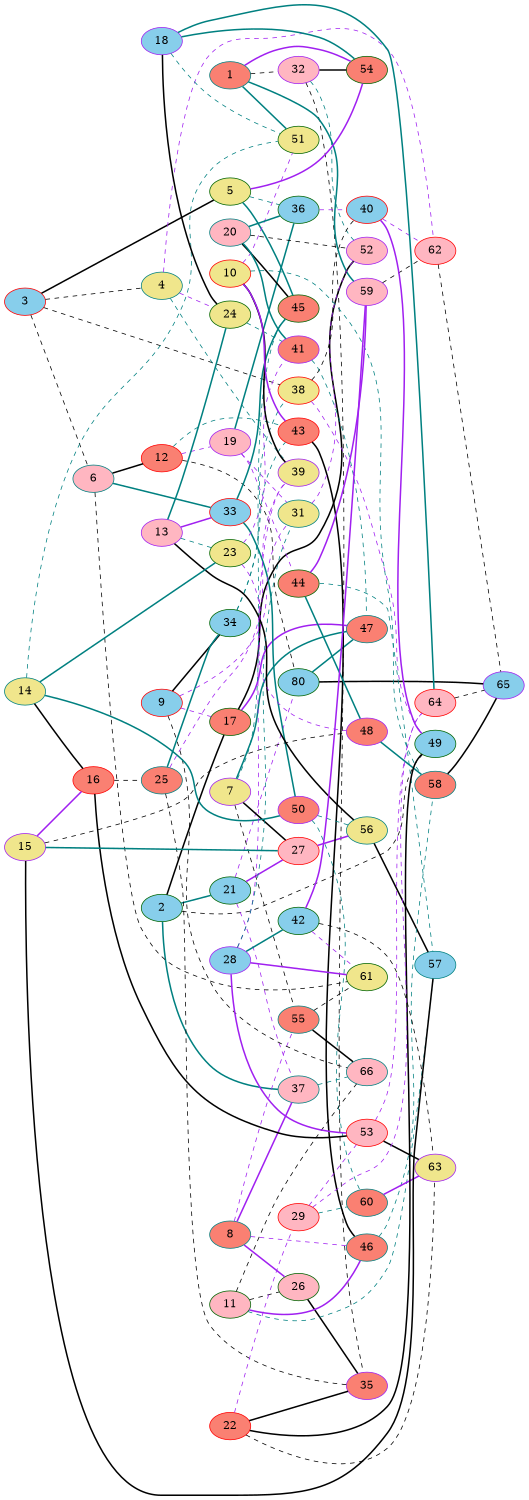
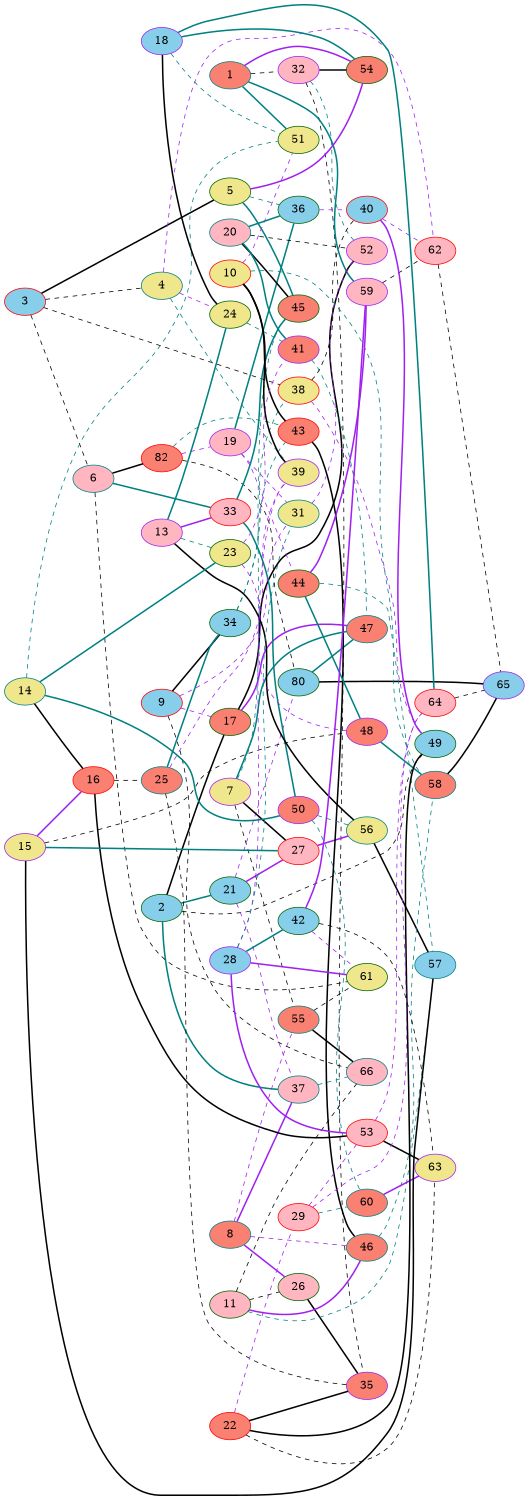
(264, 353) -> (264, 353)
(162, 458) -> (162, 458)
(230, 512) -> (230, 512)
